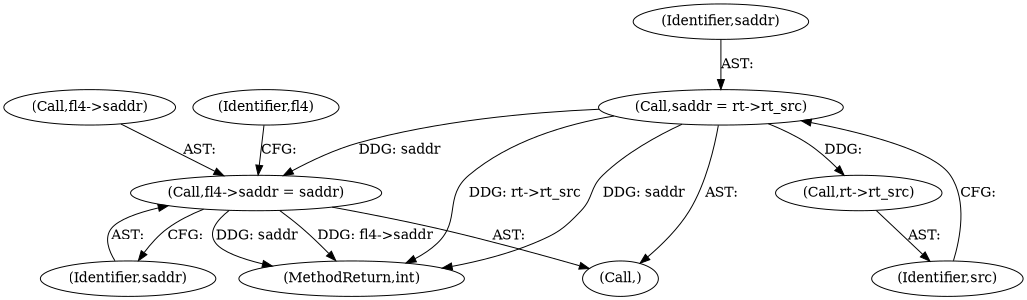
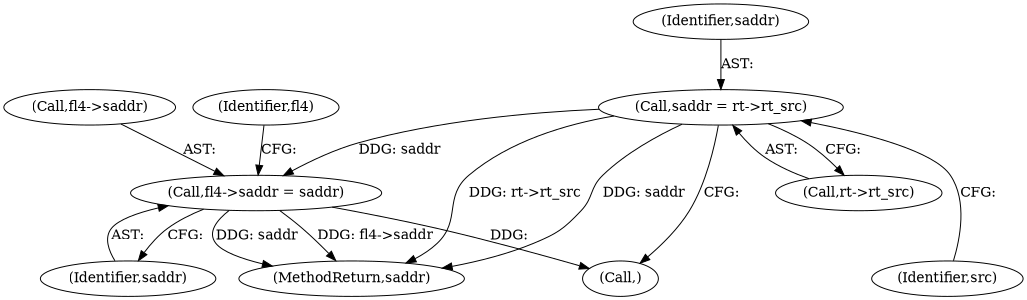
(845, 150) -> (845, 150)
(724, 193) -> (724, 193)
(899, 232) -> (771, 161)
(511, 236) -> (511, 236)
(352, 279) -> (352, 279)
